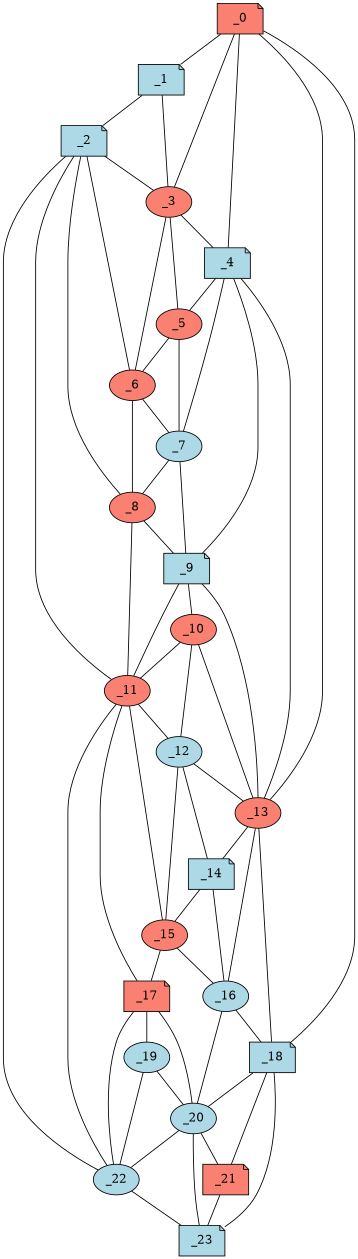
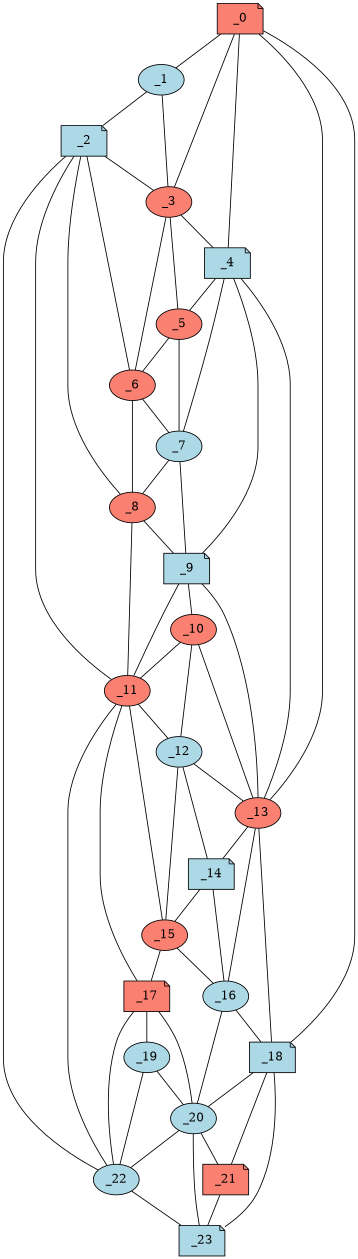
(161, 80) -> (161, 80)
